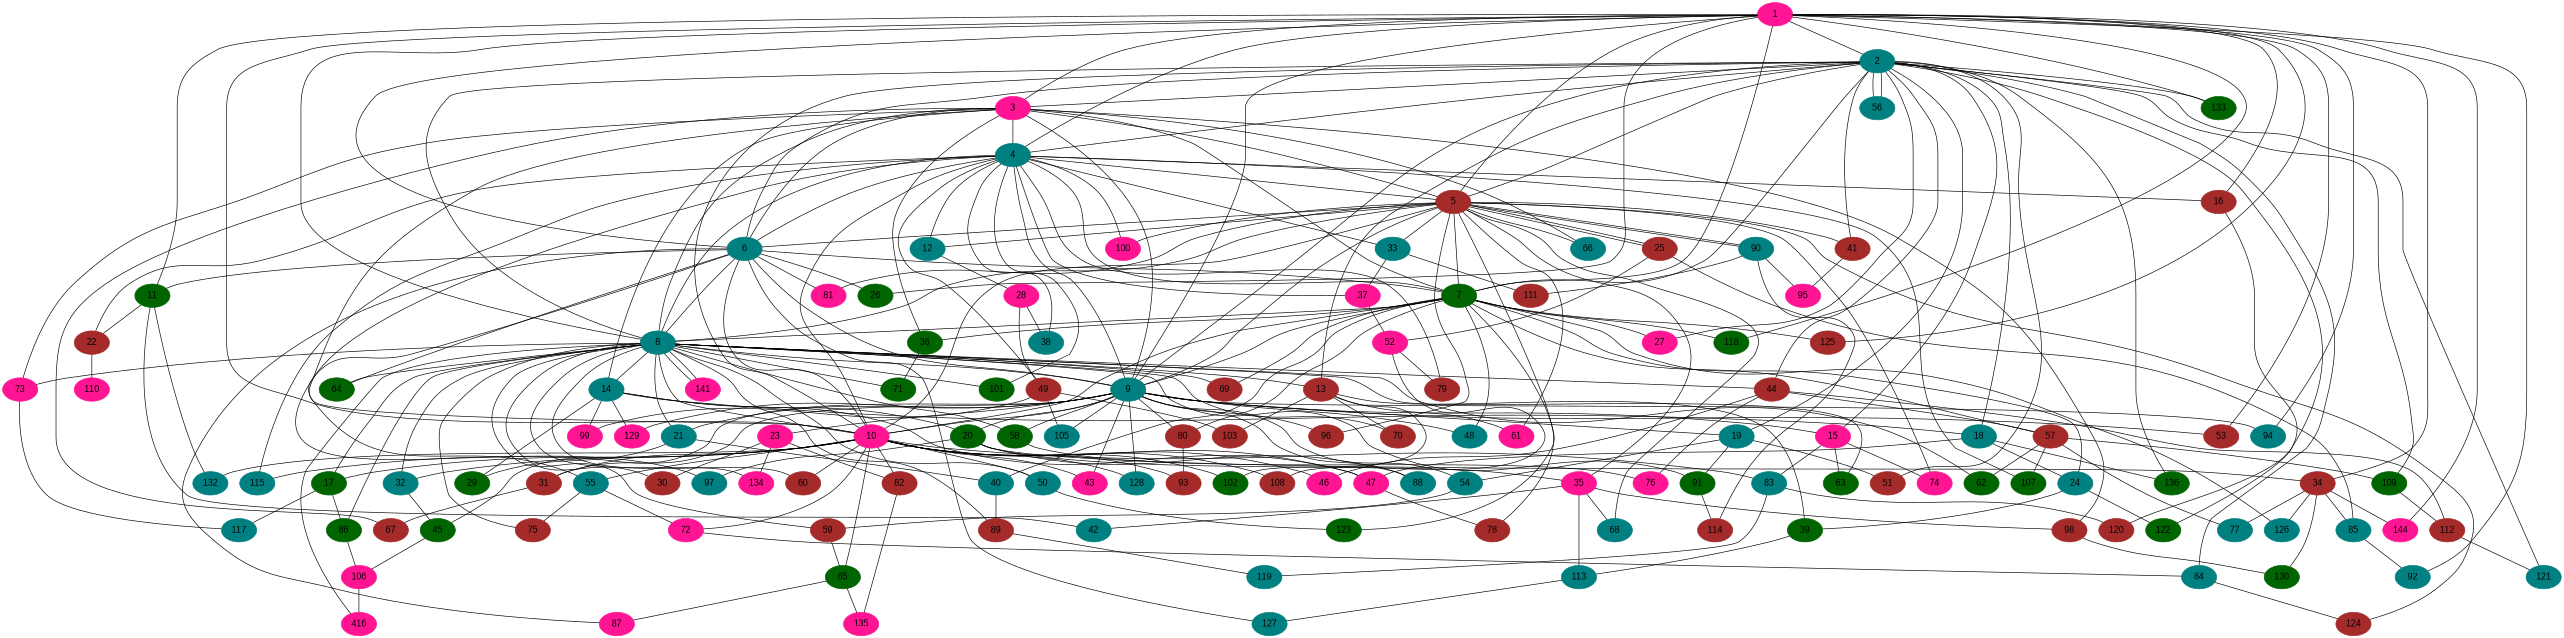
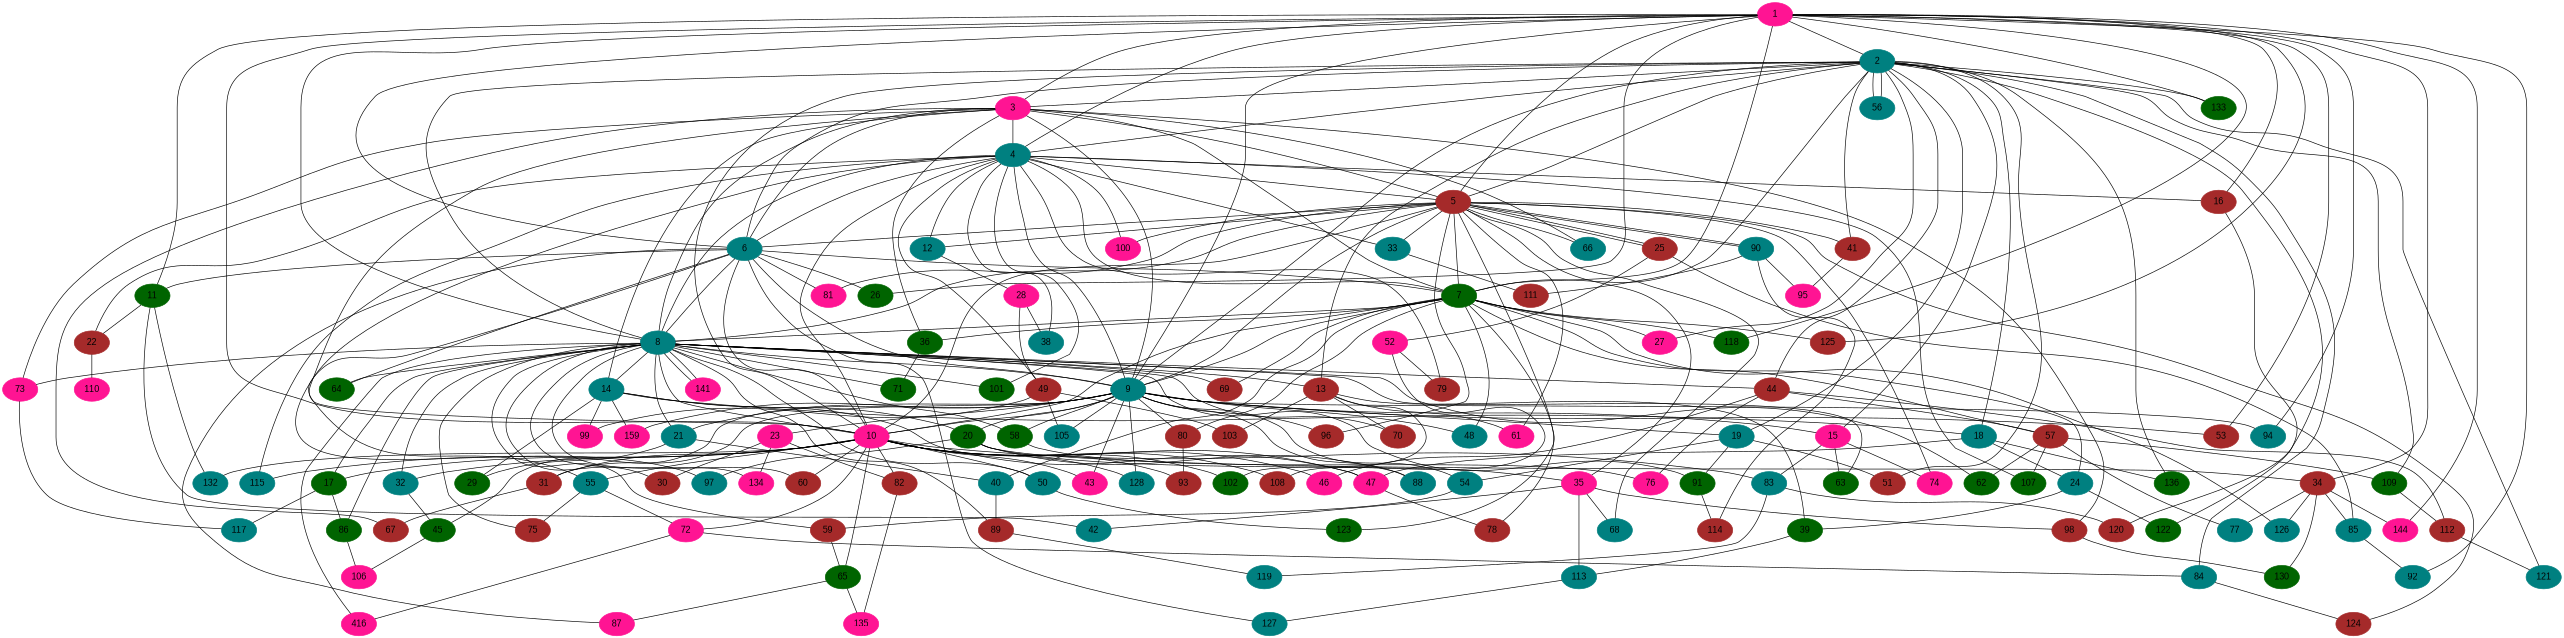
(1363, 296) -> none
(632, 436) -> (632, 436)
(359, 601) -> (522, 577)
